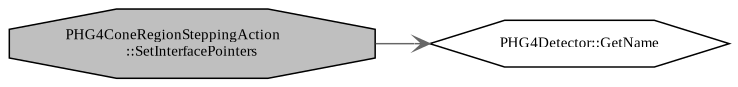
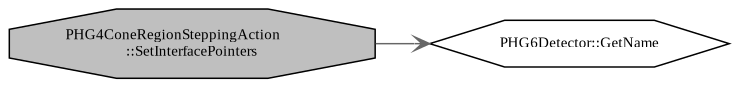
(579, 44) -> (579, 44)
